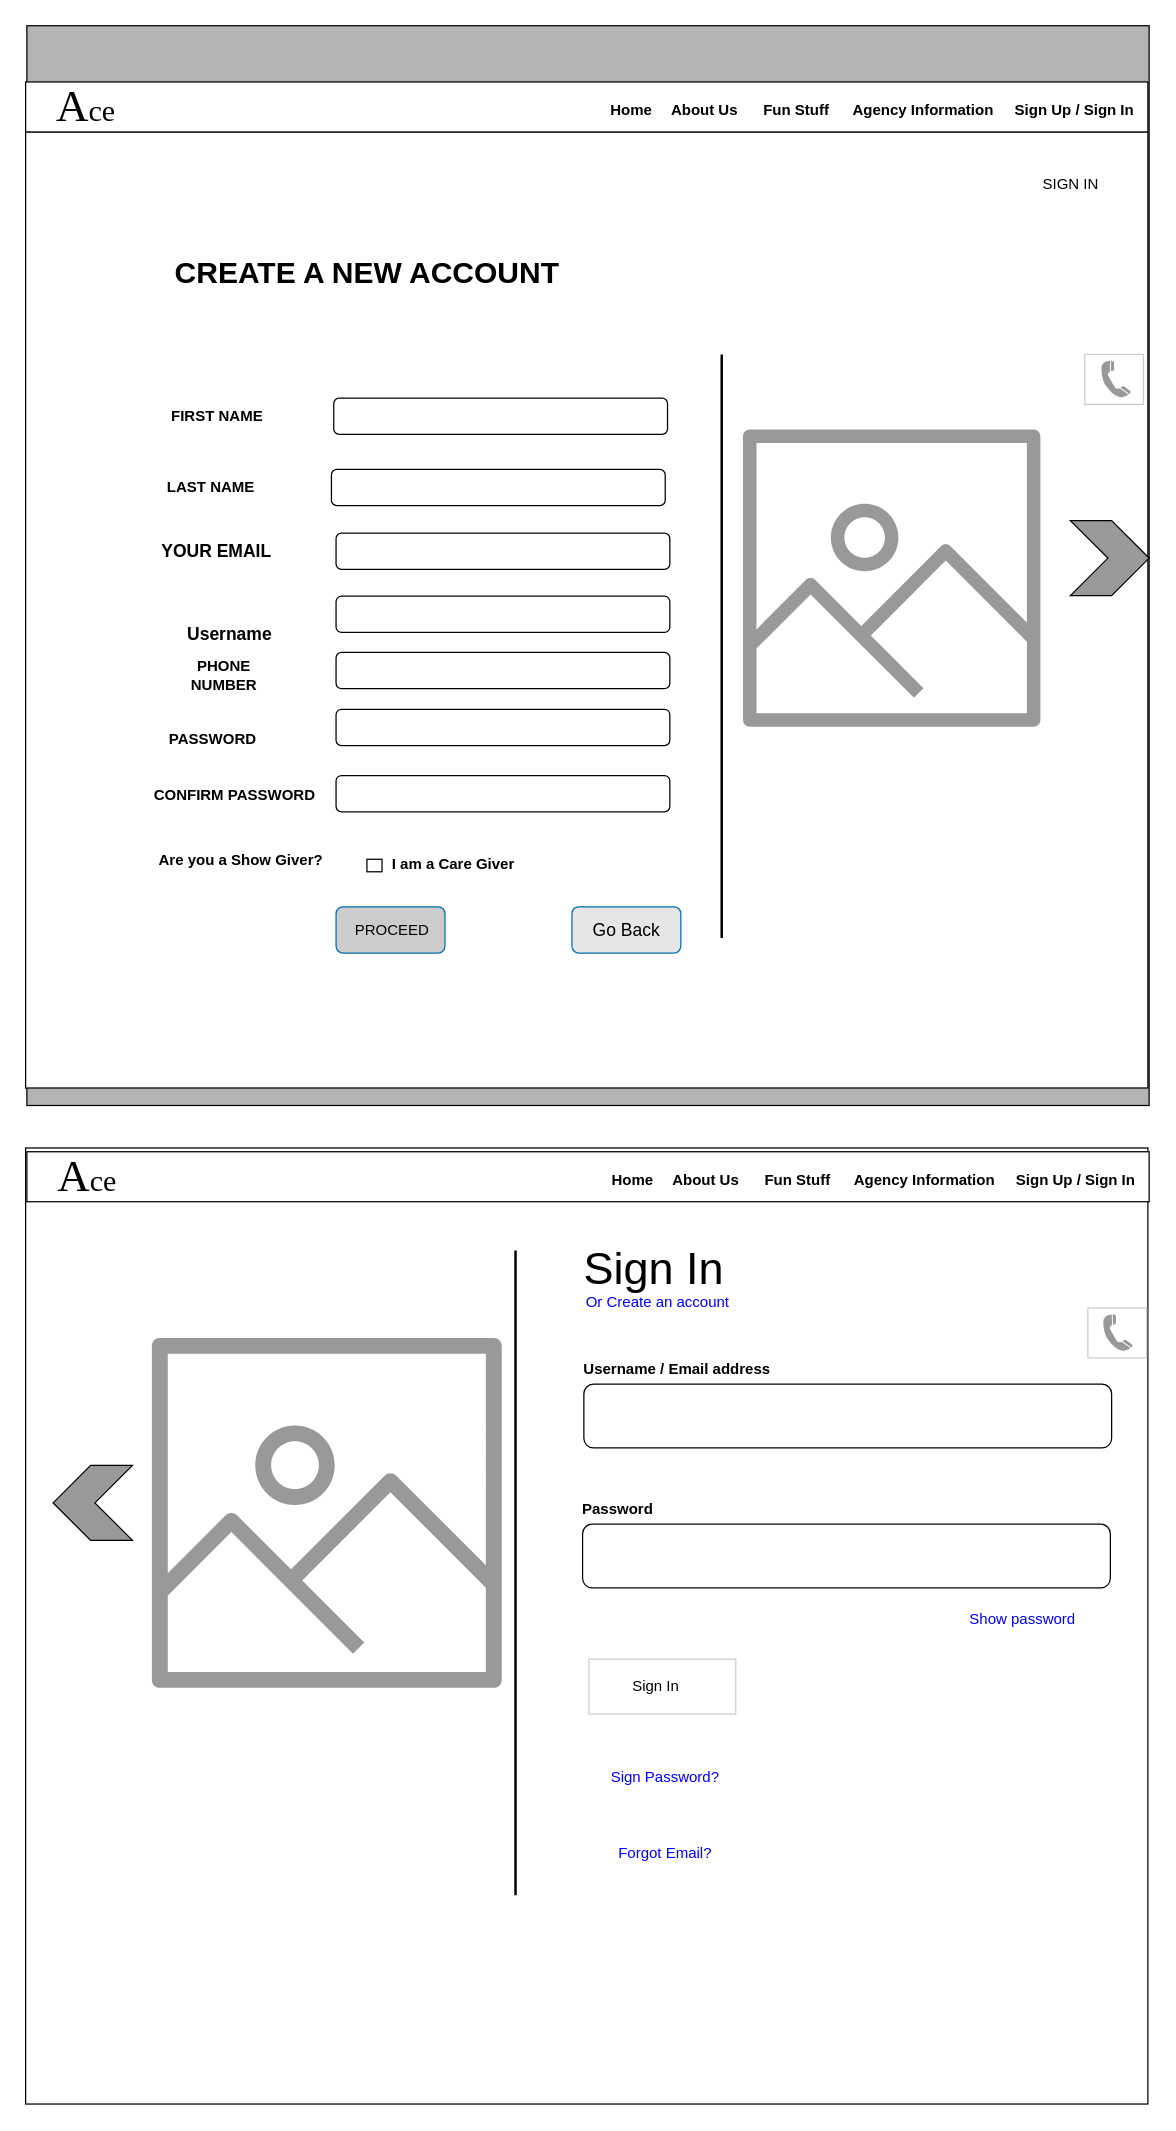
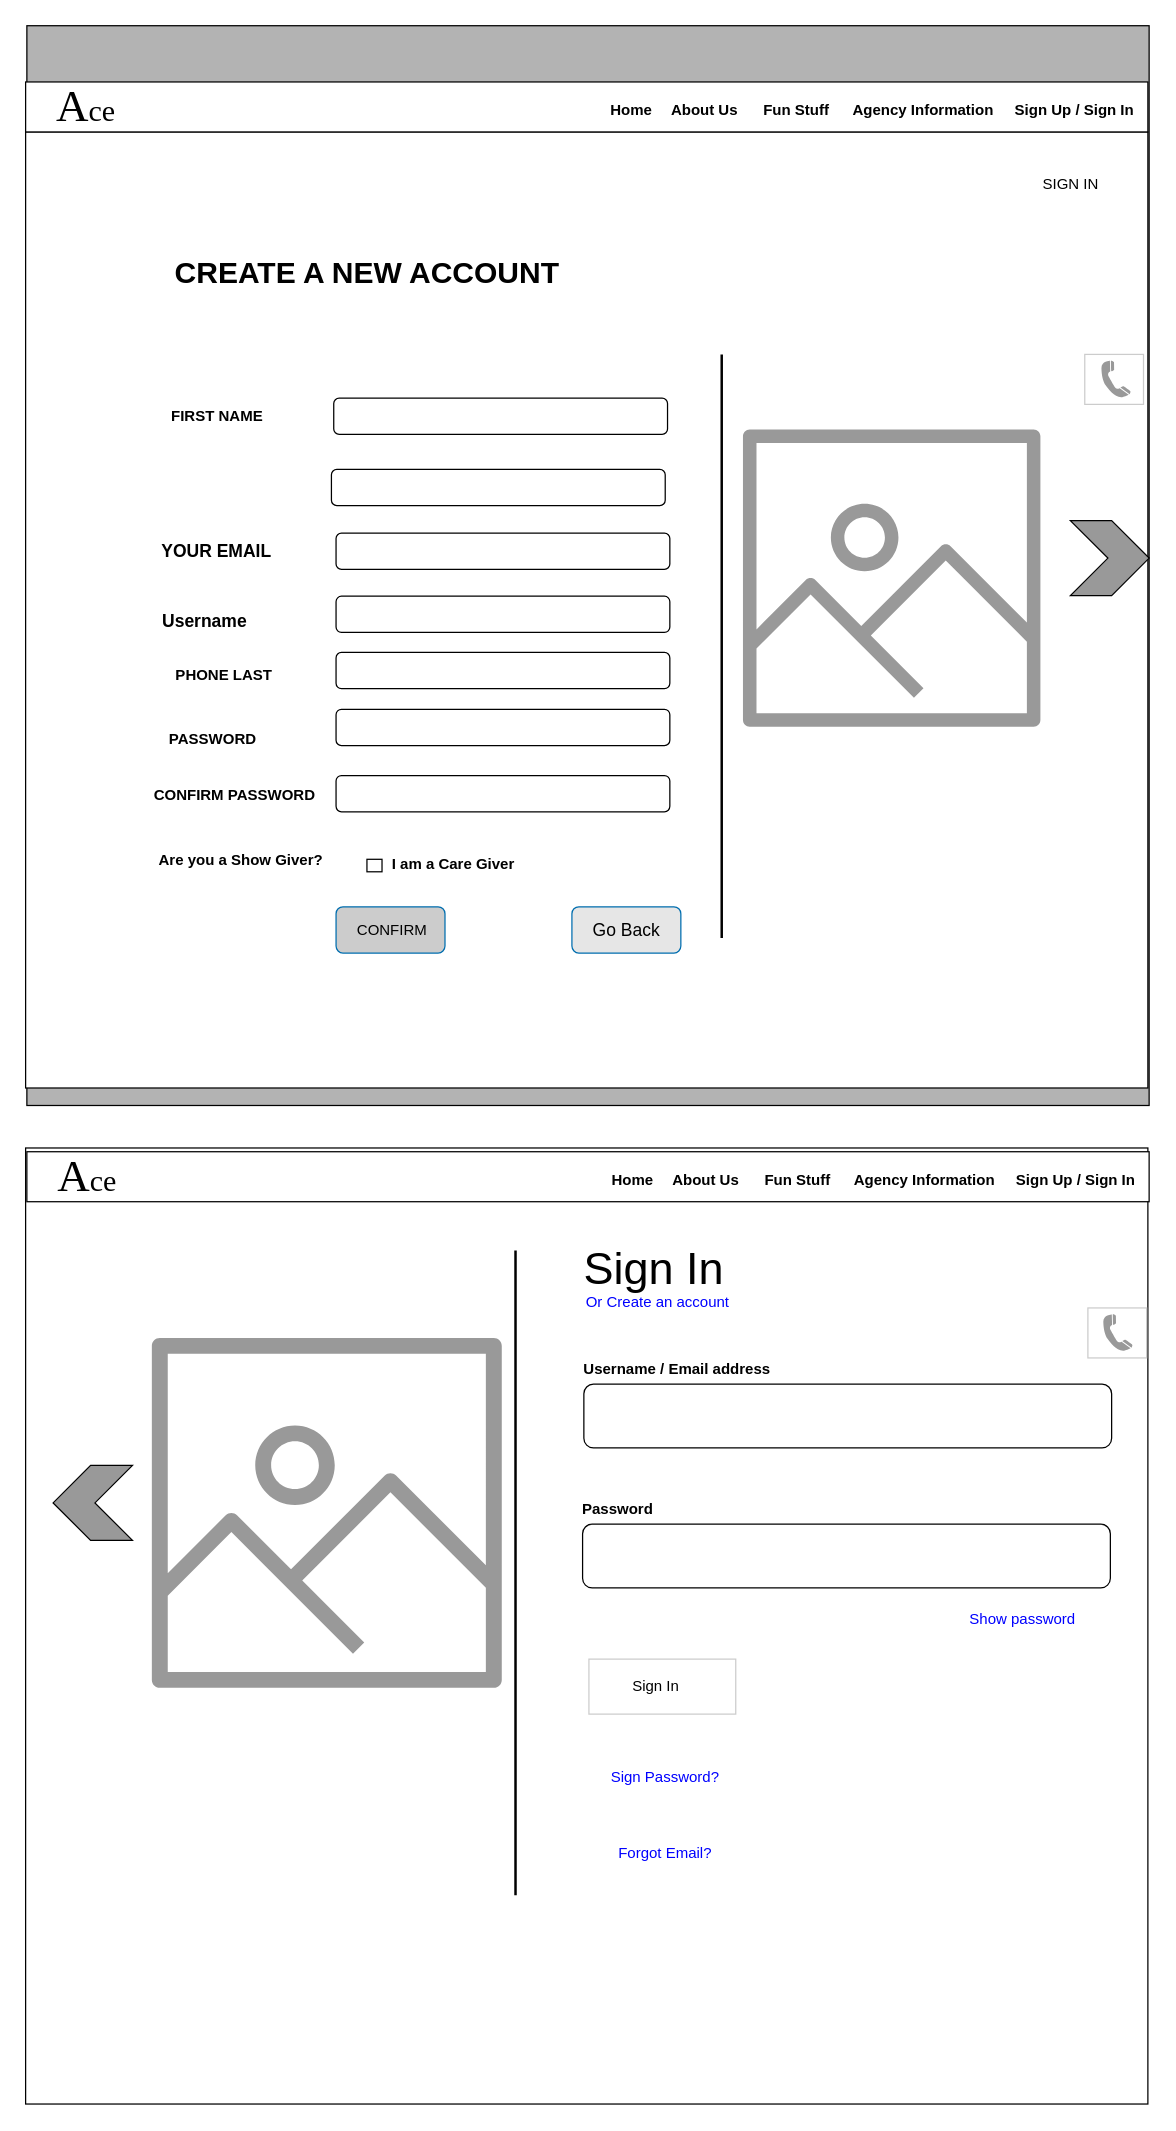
(212, 488) -> none
(230, 635) -> (205, 622)
(224, 676) -> (224, 676)
(393, 931) -> (393, 931)
